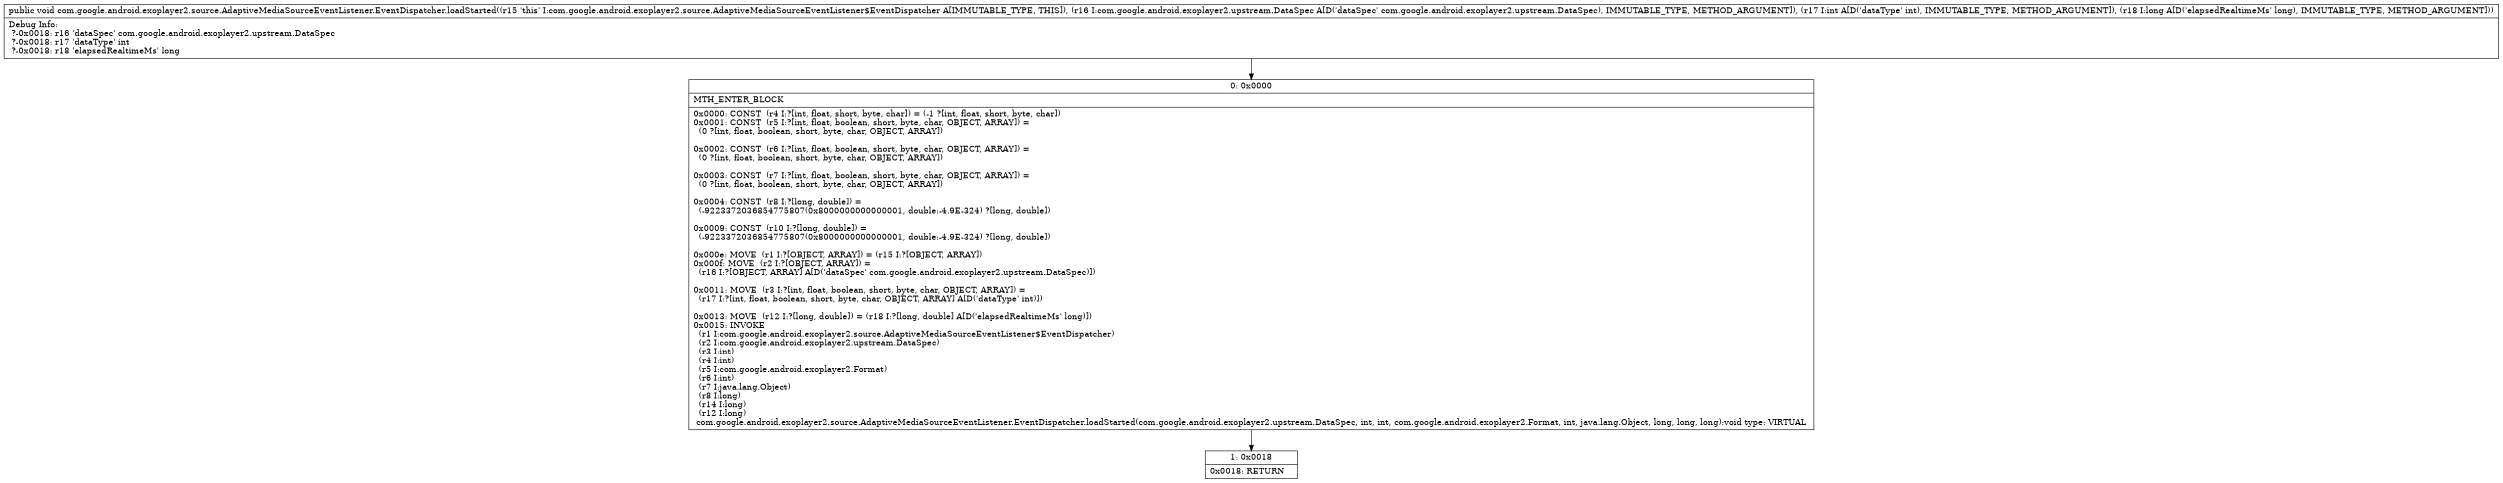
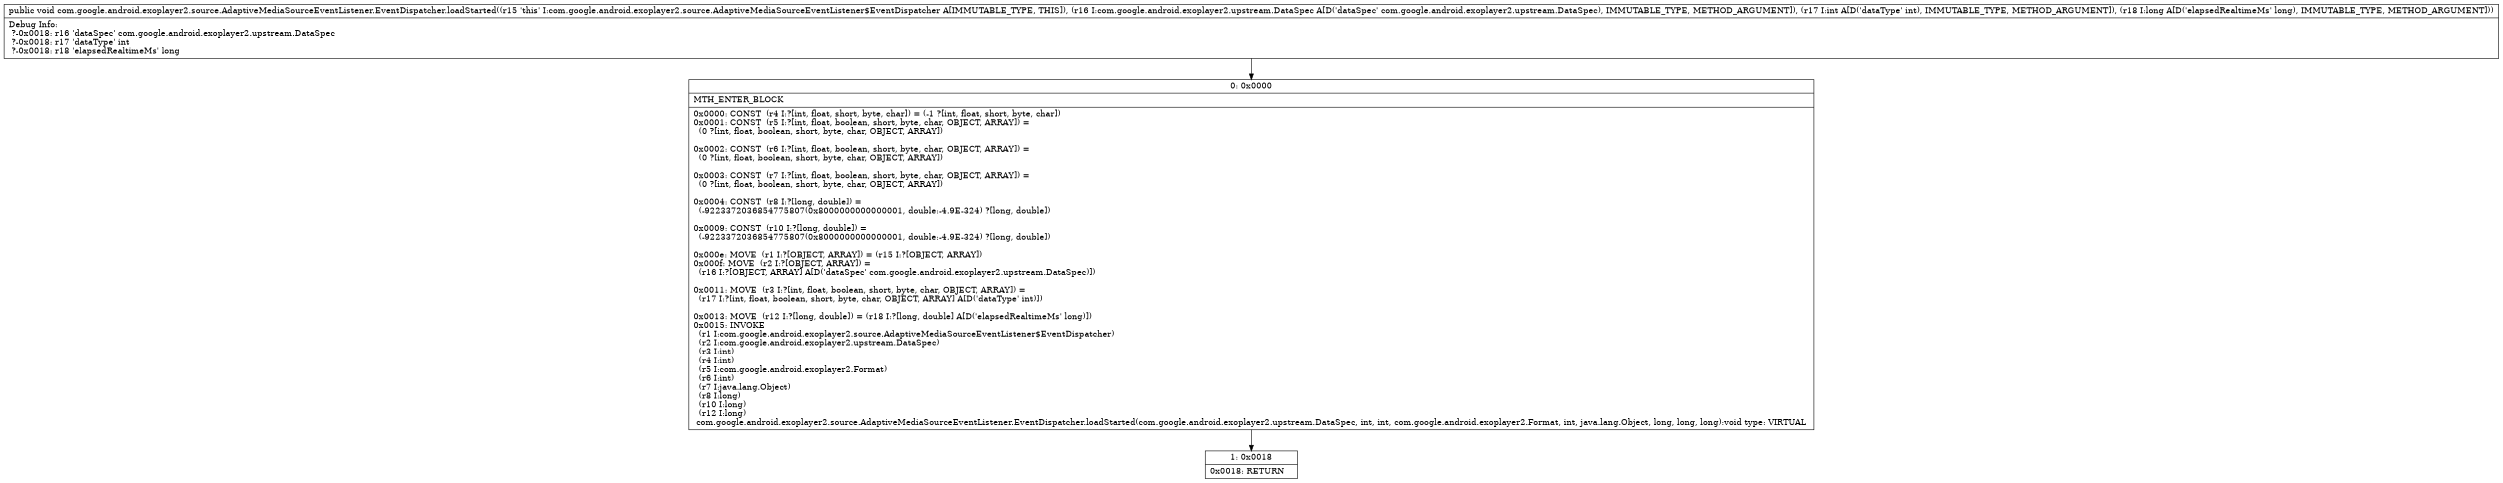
(720, 405) -> (720, 405)
